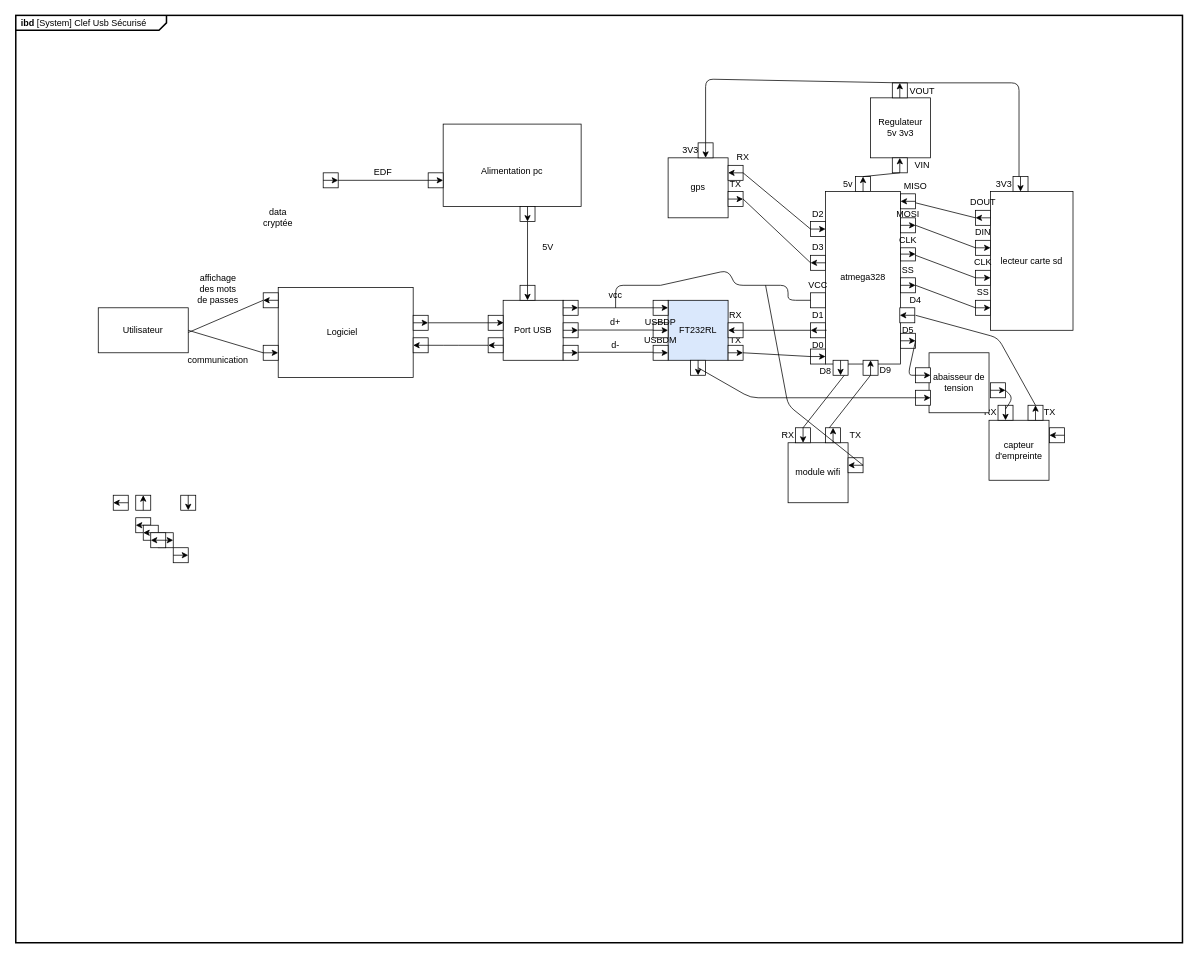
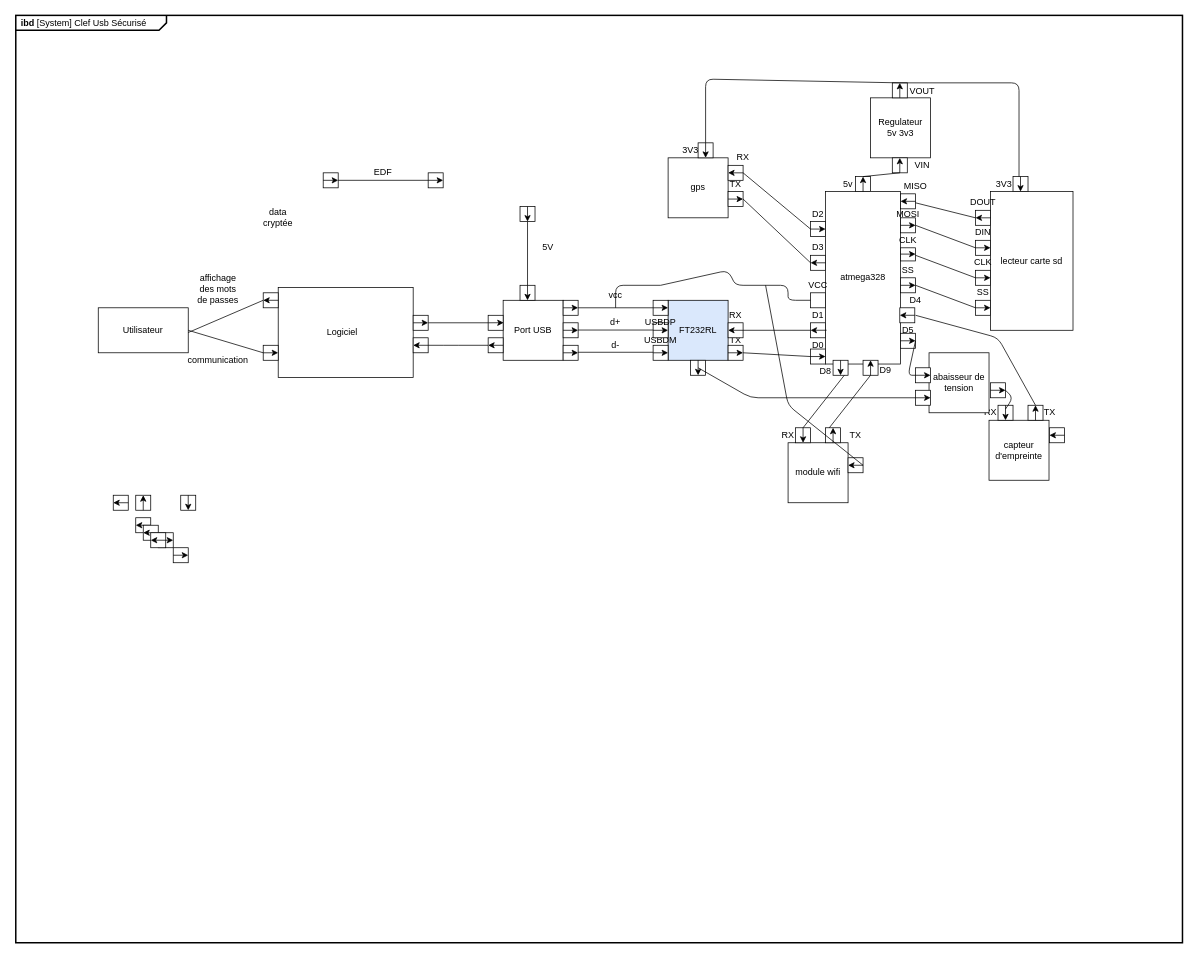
(512, 165) -> none
